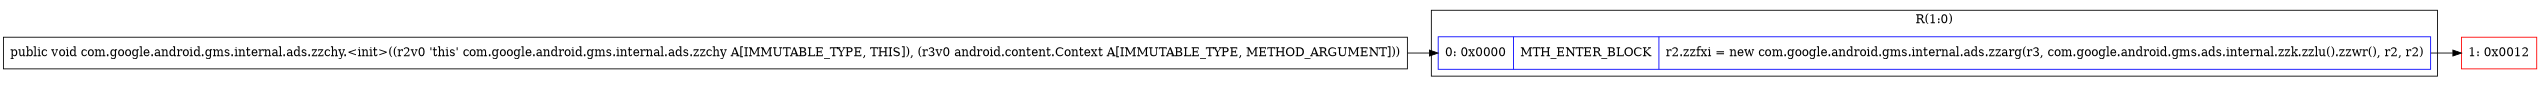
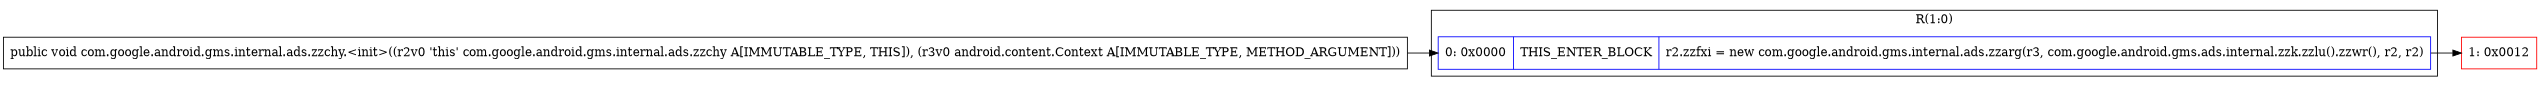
(1586, 53) -> (1586, 53)
